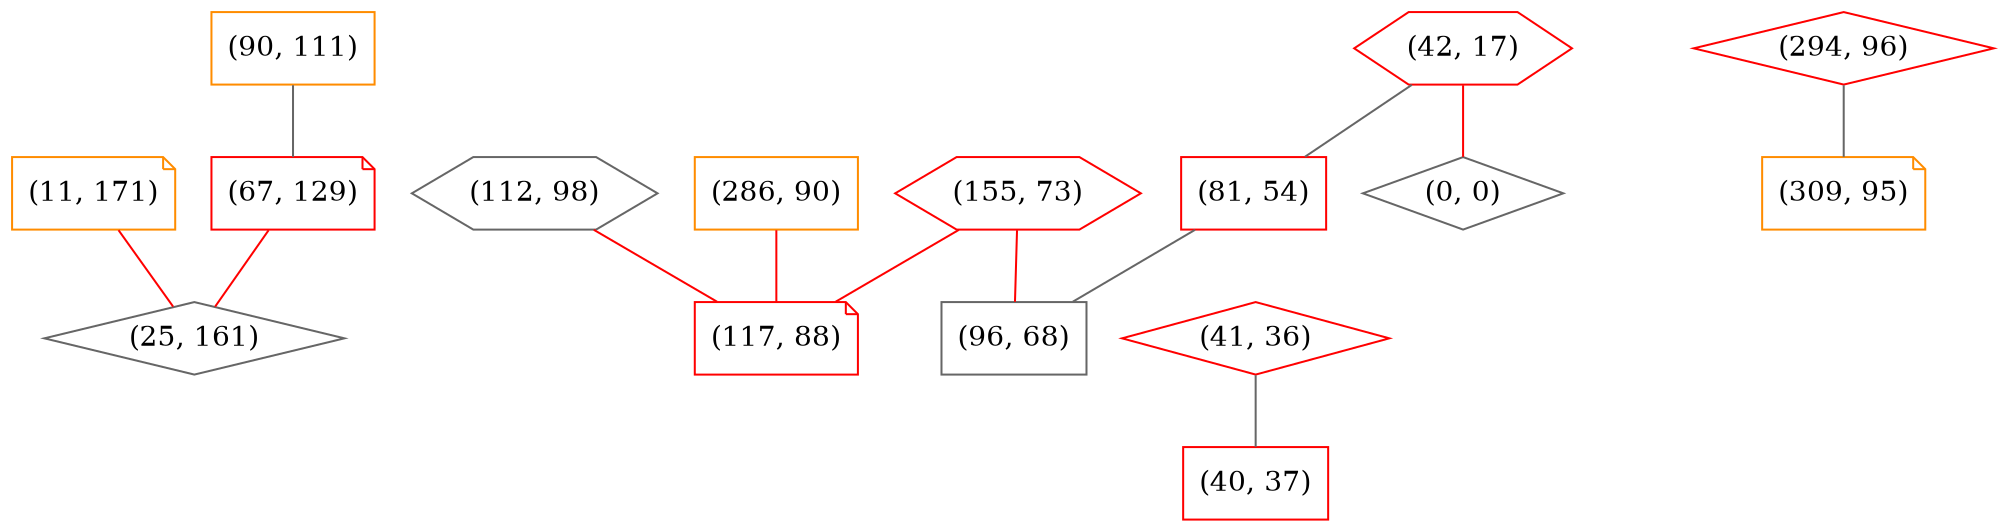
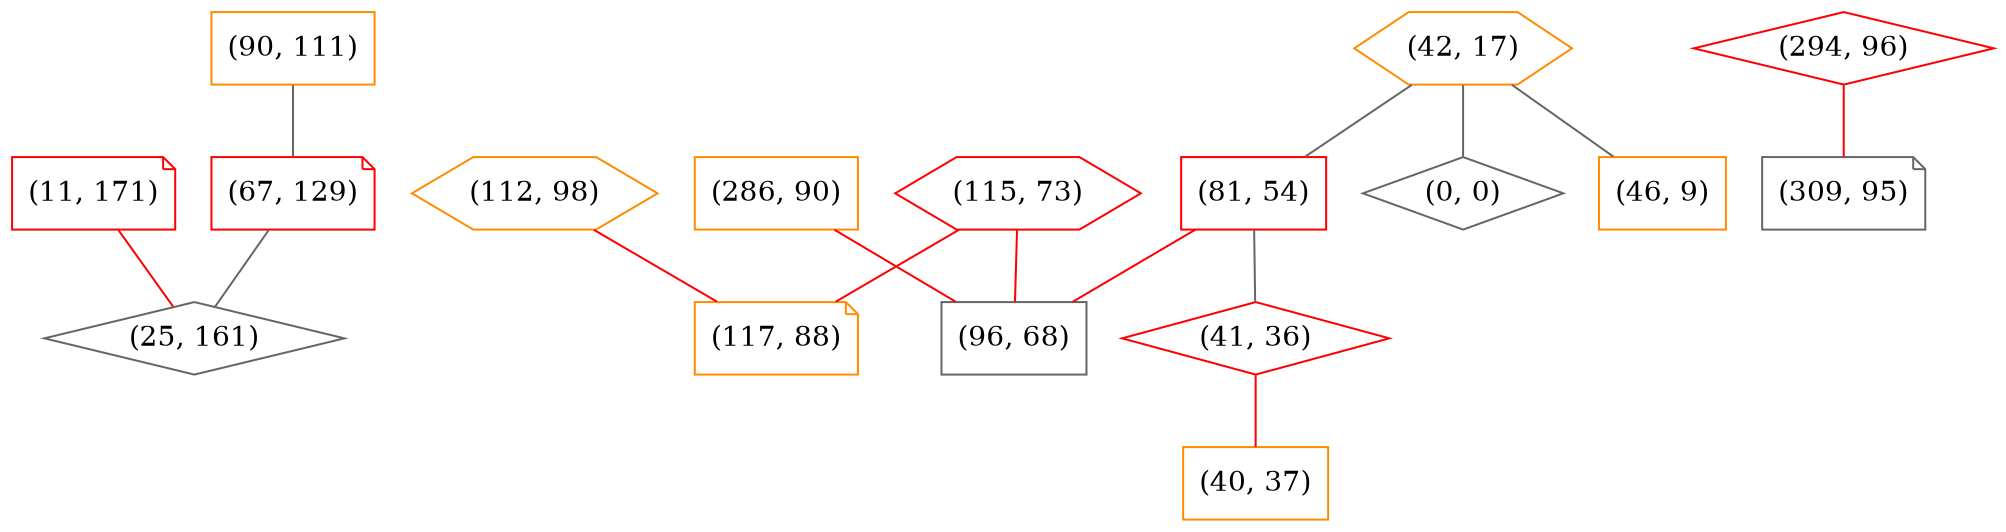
(1463, 48) -> (1463, 48)
(1463, 121) -> (1463, 121)
(1844, 121) -> (1844, 121)
(94, 193) -> (94, 193)
(535, 193) -> (535, 193)
(1018, 193) -> (1018, 193)
none -> (1662, 193)
(1844, 193) -> (1844, 193)
(776, 266) -> (883, 259)
(1134, 266) -> (1134, 266)
none -> (1255, 266)
(242, 268) -> (242, 268)
(776, 338) -> (776, 338)
(1256, 411) -> (1256, 411)
(1256, 483) -> (1256, 483)
